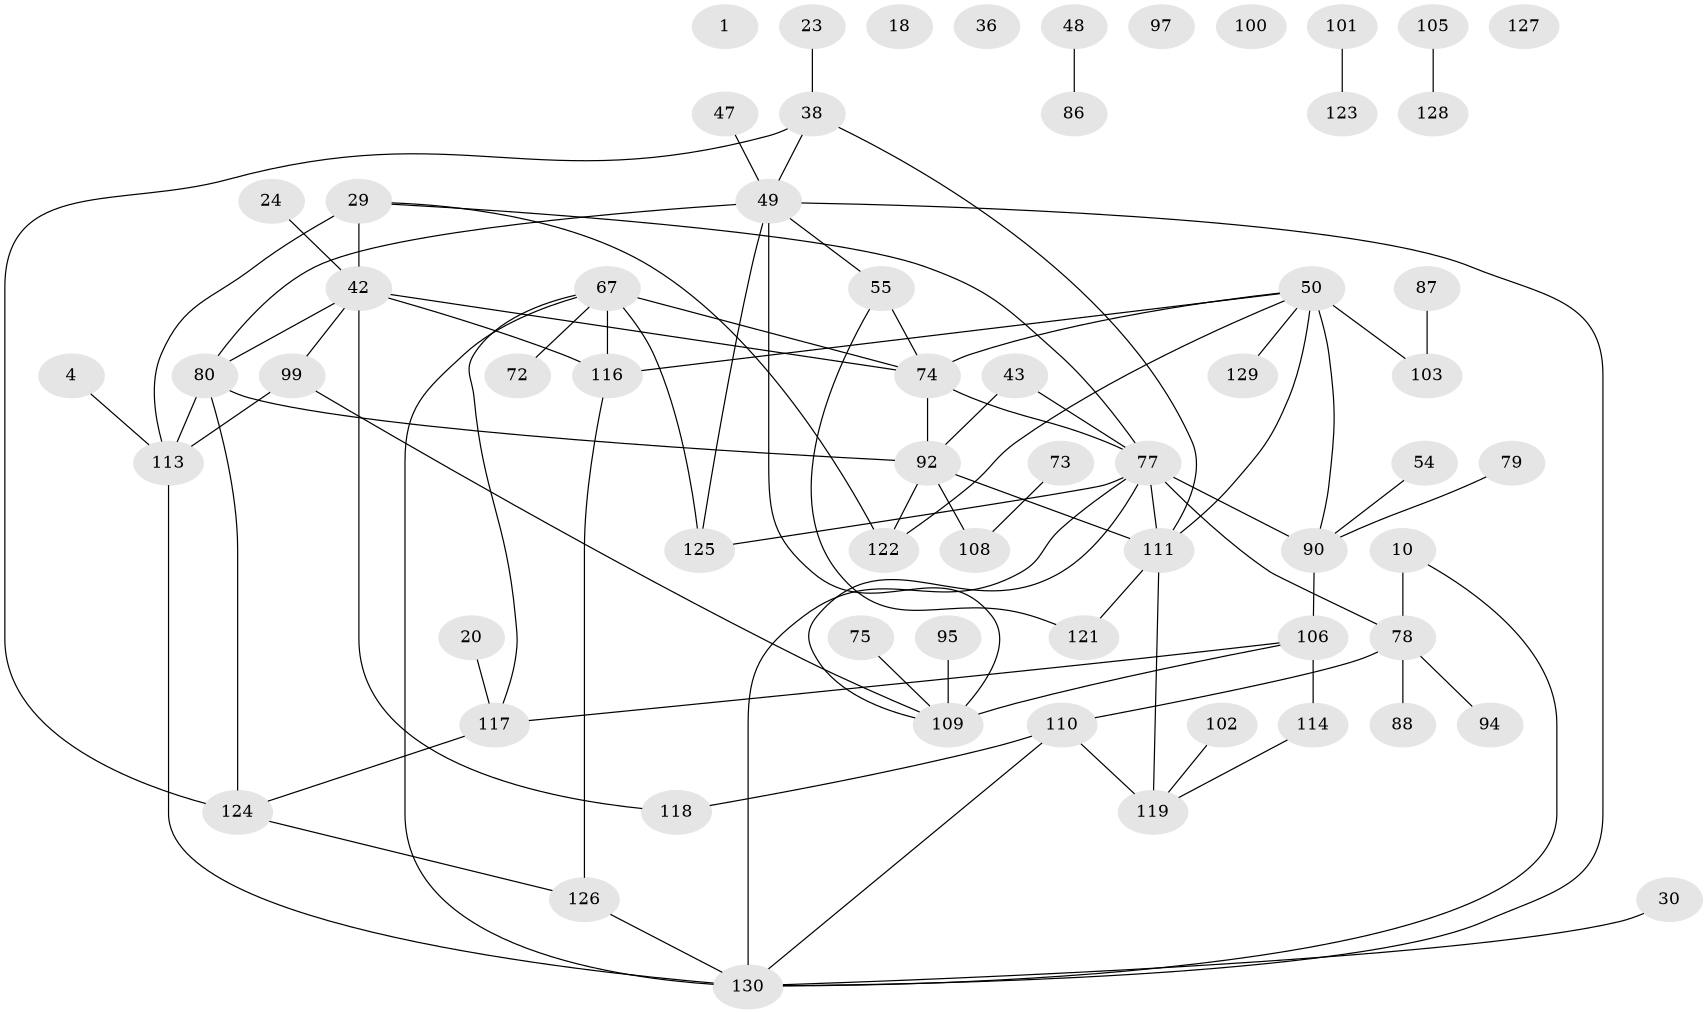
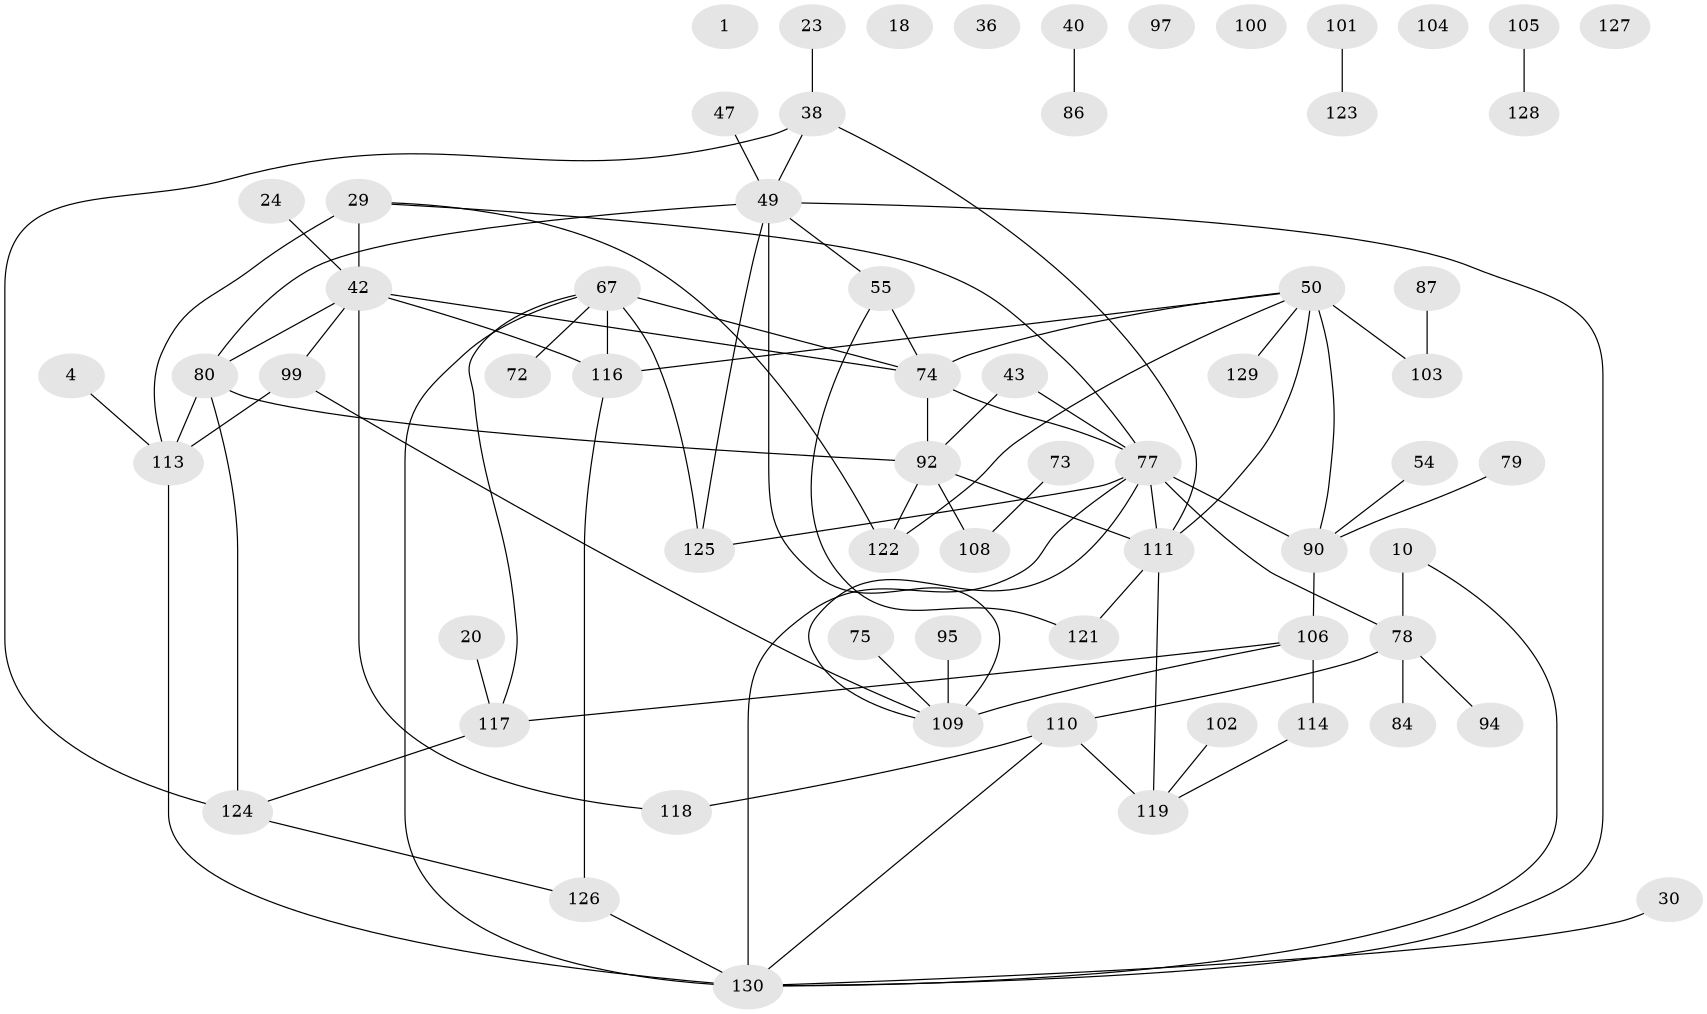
(1074, 27) -> (1074, 27)
none -> (1433, 27)
(1403, 725) -> (1403, 725)
